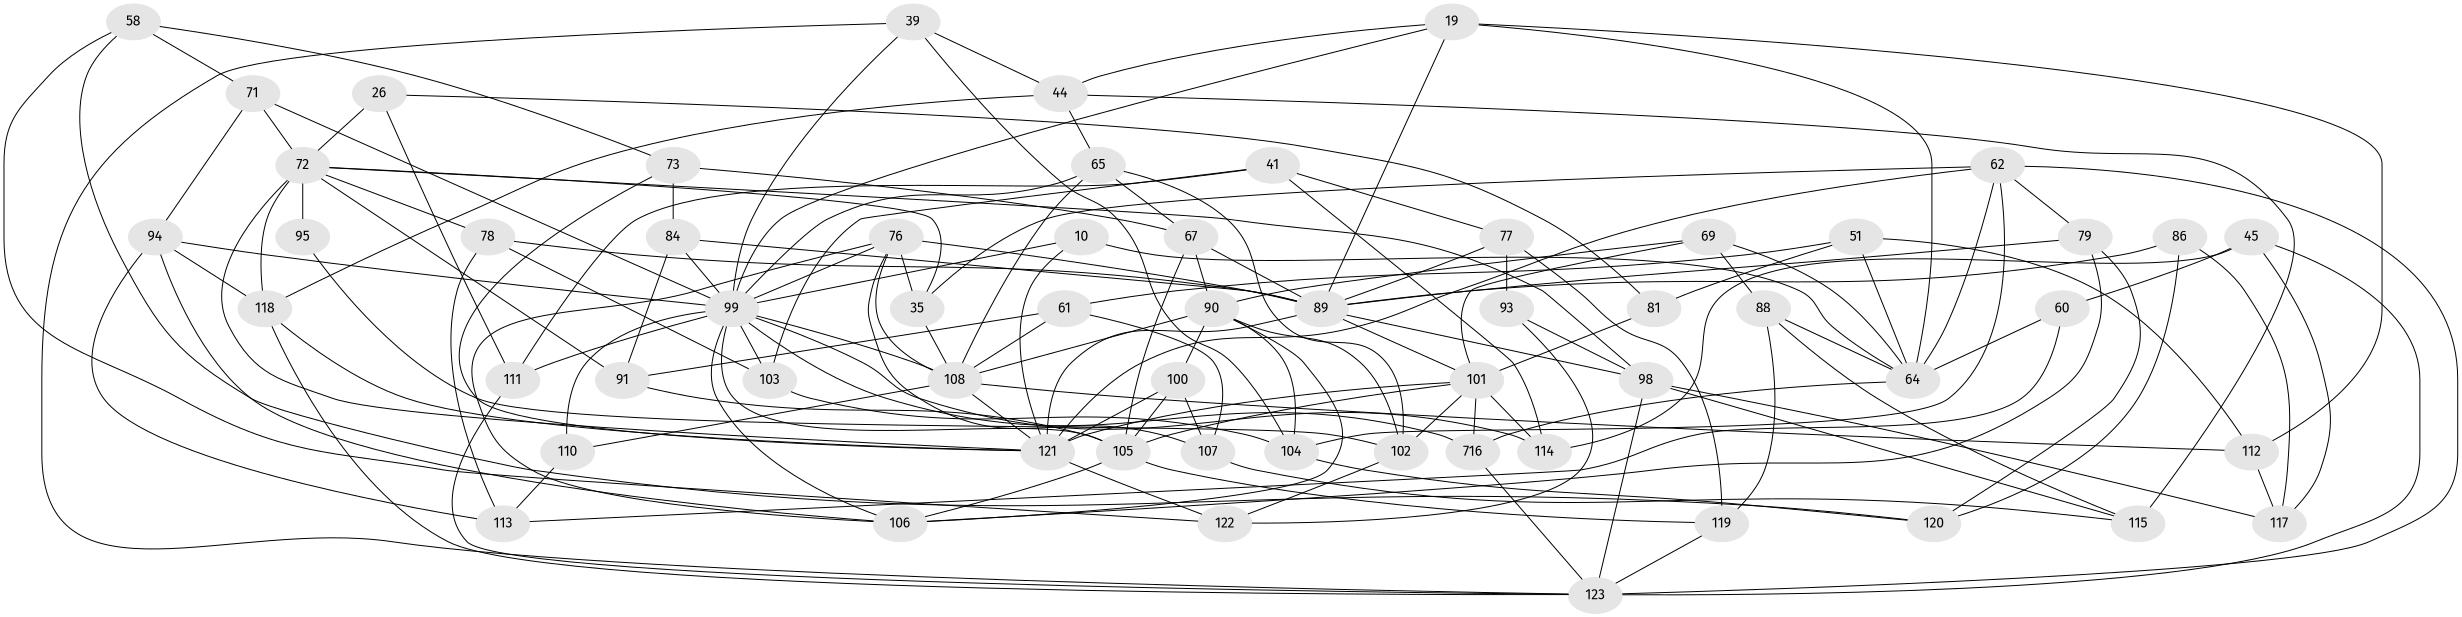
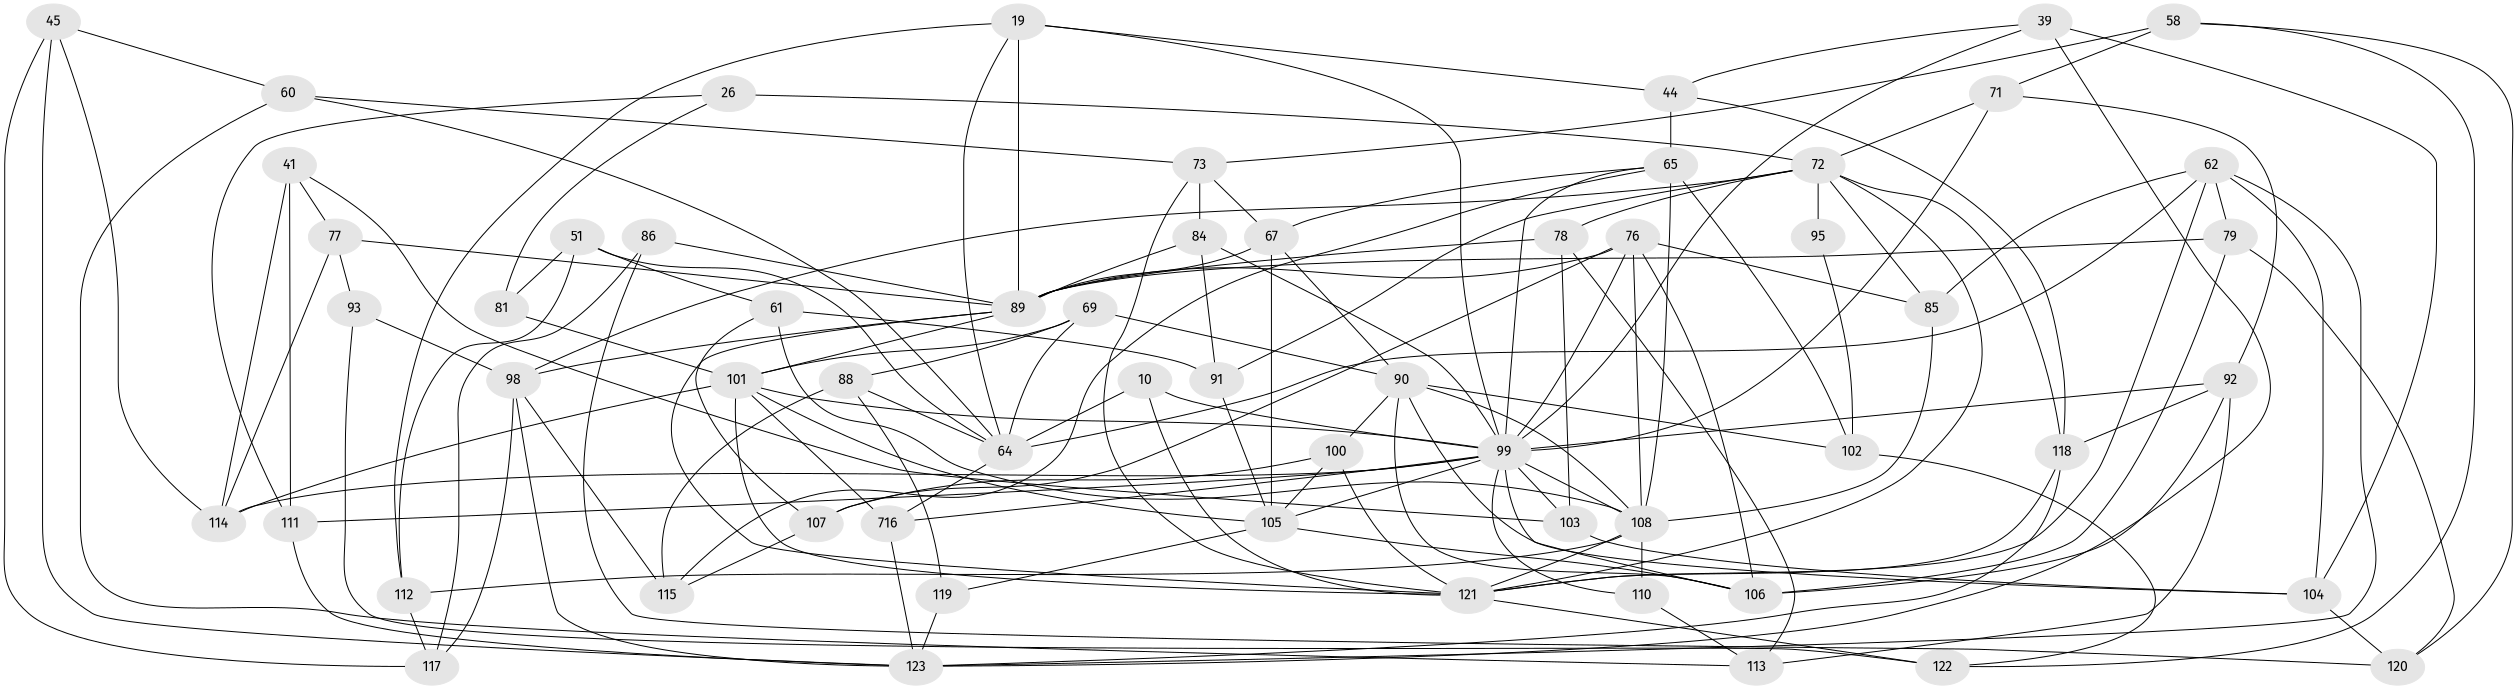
none -> (744, 129)
(1863, 130) -> (1174, 314)
(155, 237) -> (2230, 380)
(917, 309) -> (1932, 309)
(1666, 348) -> (277, 380)
(1446, 410) -> (1119, 421)
